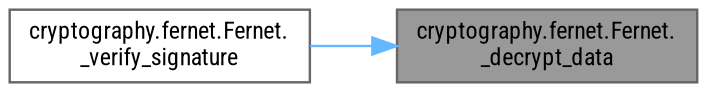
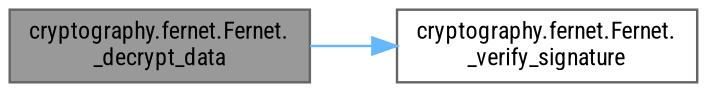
(341, 46) -> (341, 46)
